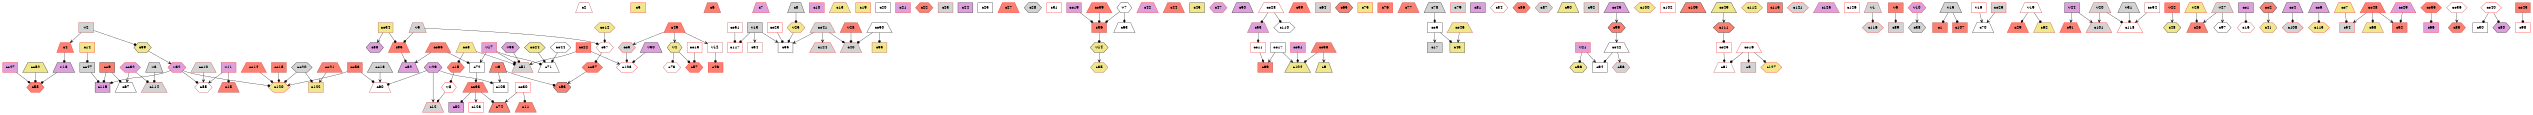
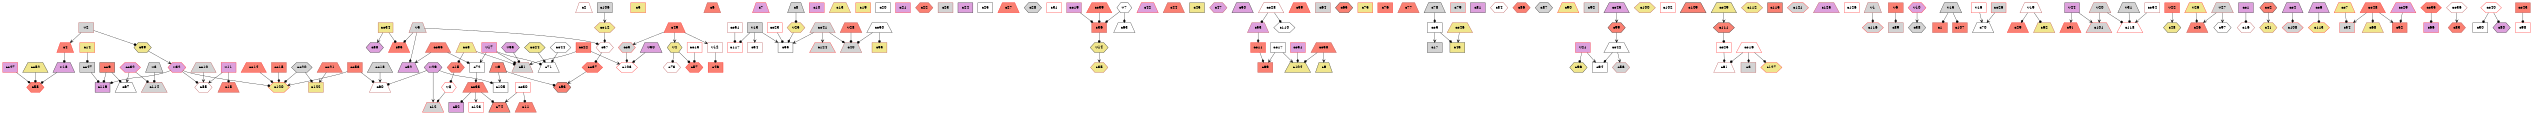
none -> (605, 8)
(1544, 8) -> (1544, 8)
(1568, 8) -> (1568, 8)
(1258, 48) -> (1258, 48)
(403, 56) -> (414, 46)
